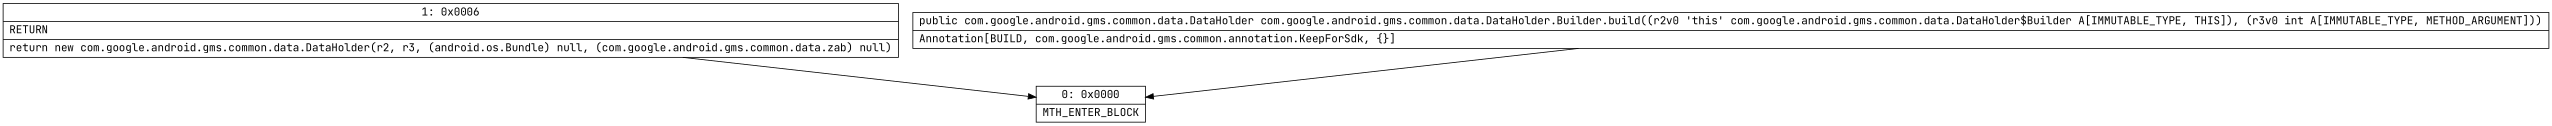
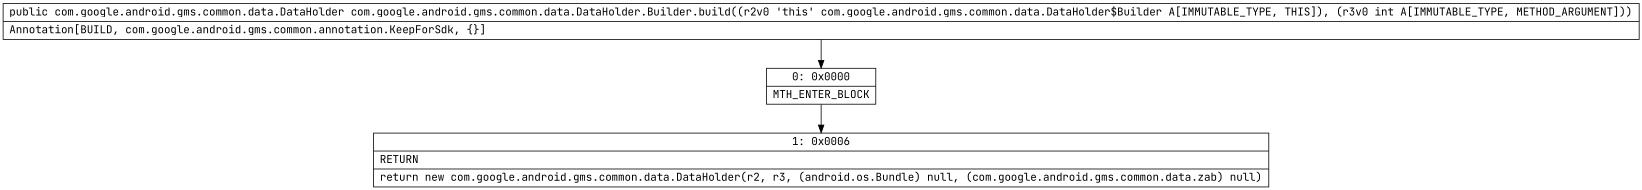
(855, 77) -> (821, 115)
